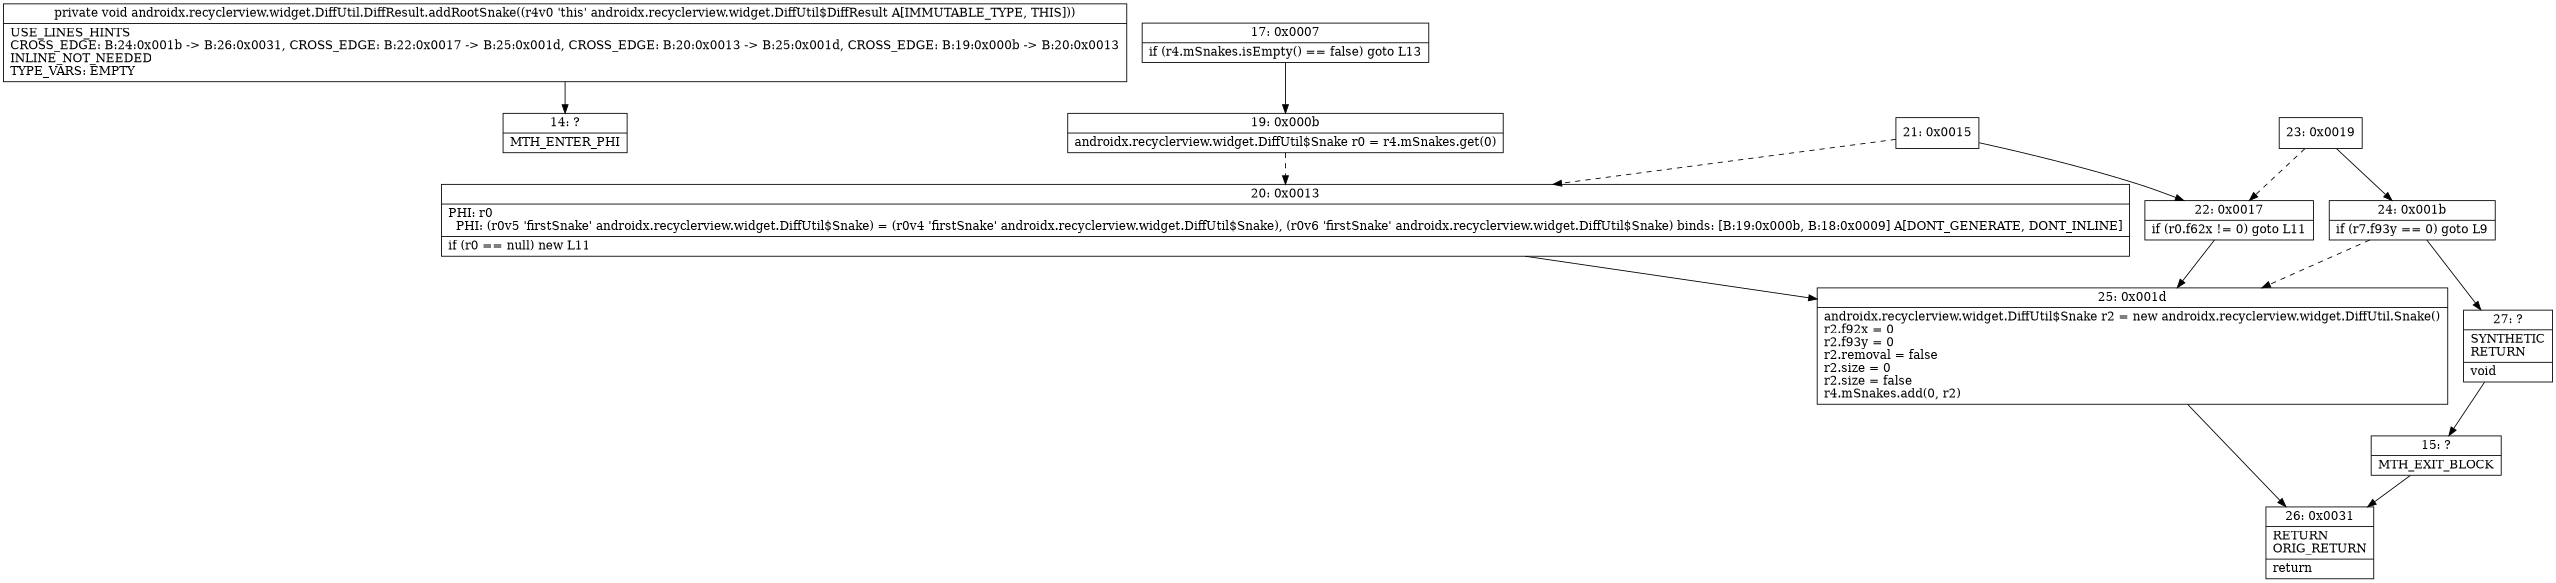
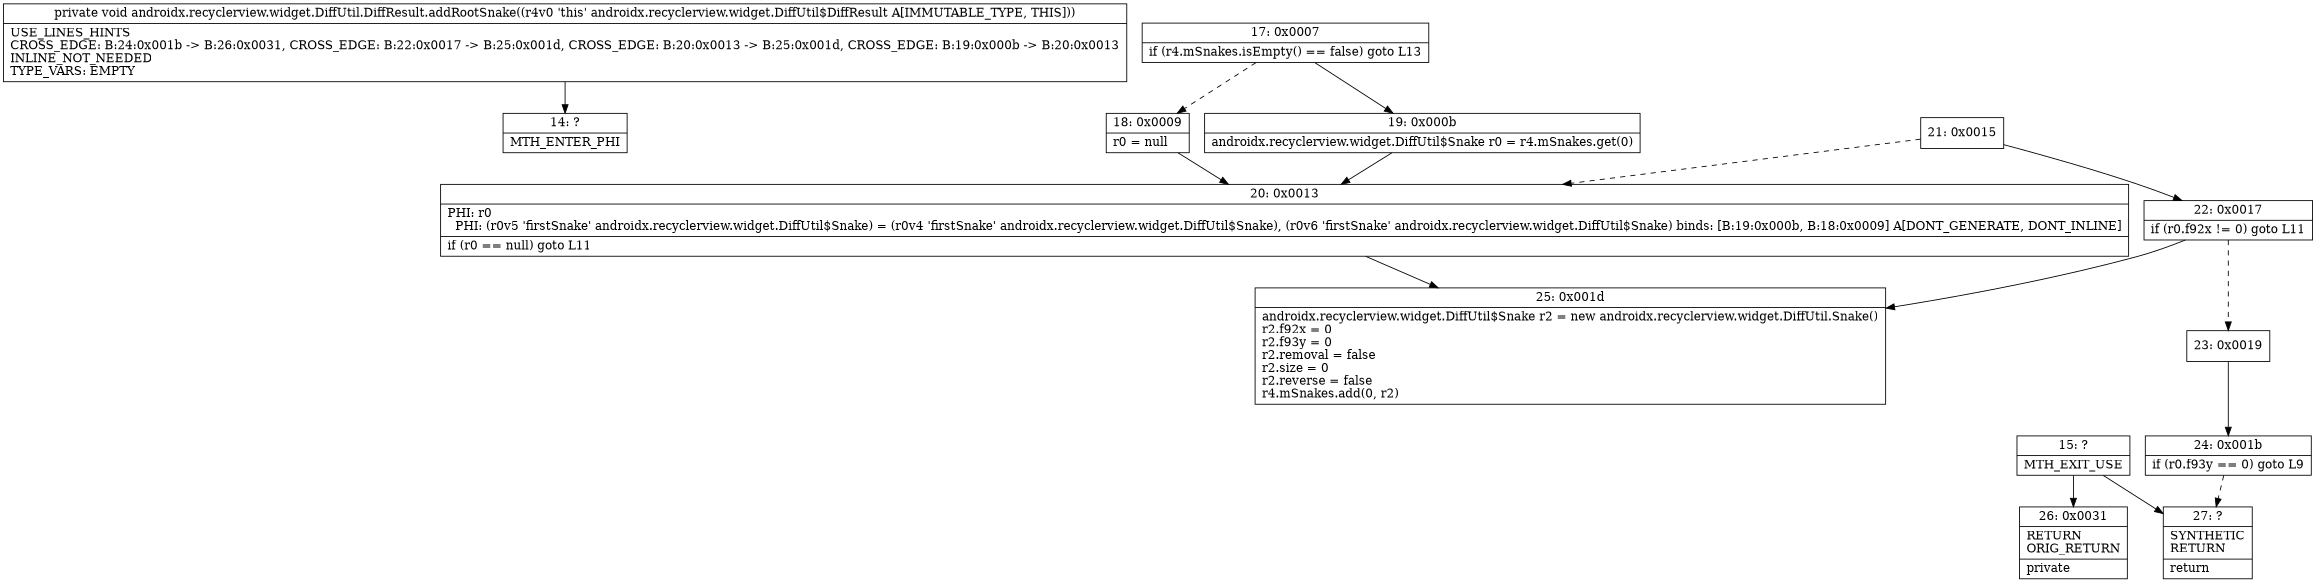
none -> (1148, 133)
(1285, 164) -> (1370, 166)
(2280, 172) -> (2228, 281)
(2229, 230) -> (2228, 230)
(2412, 230) -> (2228, 465)
(519, 246) -> (520, 246)
(2320, 262) -> none
(2451, 272) -> (2221, 487)
(2484, 372) -> (2190, 569)
(1868, 381) -> (1318, 381)
(2469, 405) -> (2130, 492)
(2234, 452) -> none
(2436, 465) -> (2073, 465)
(2292, 569) -> (2049, 569)
